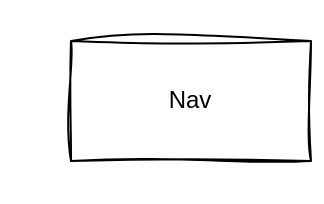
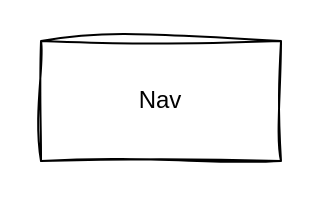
(191, 101) -> (161, 101)
